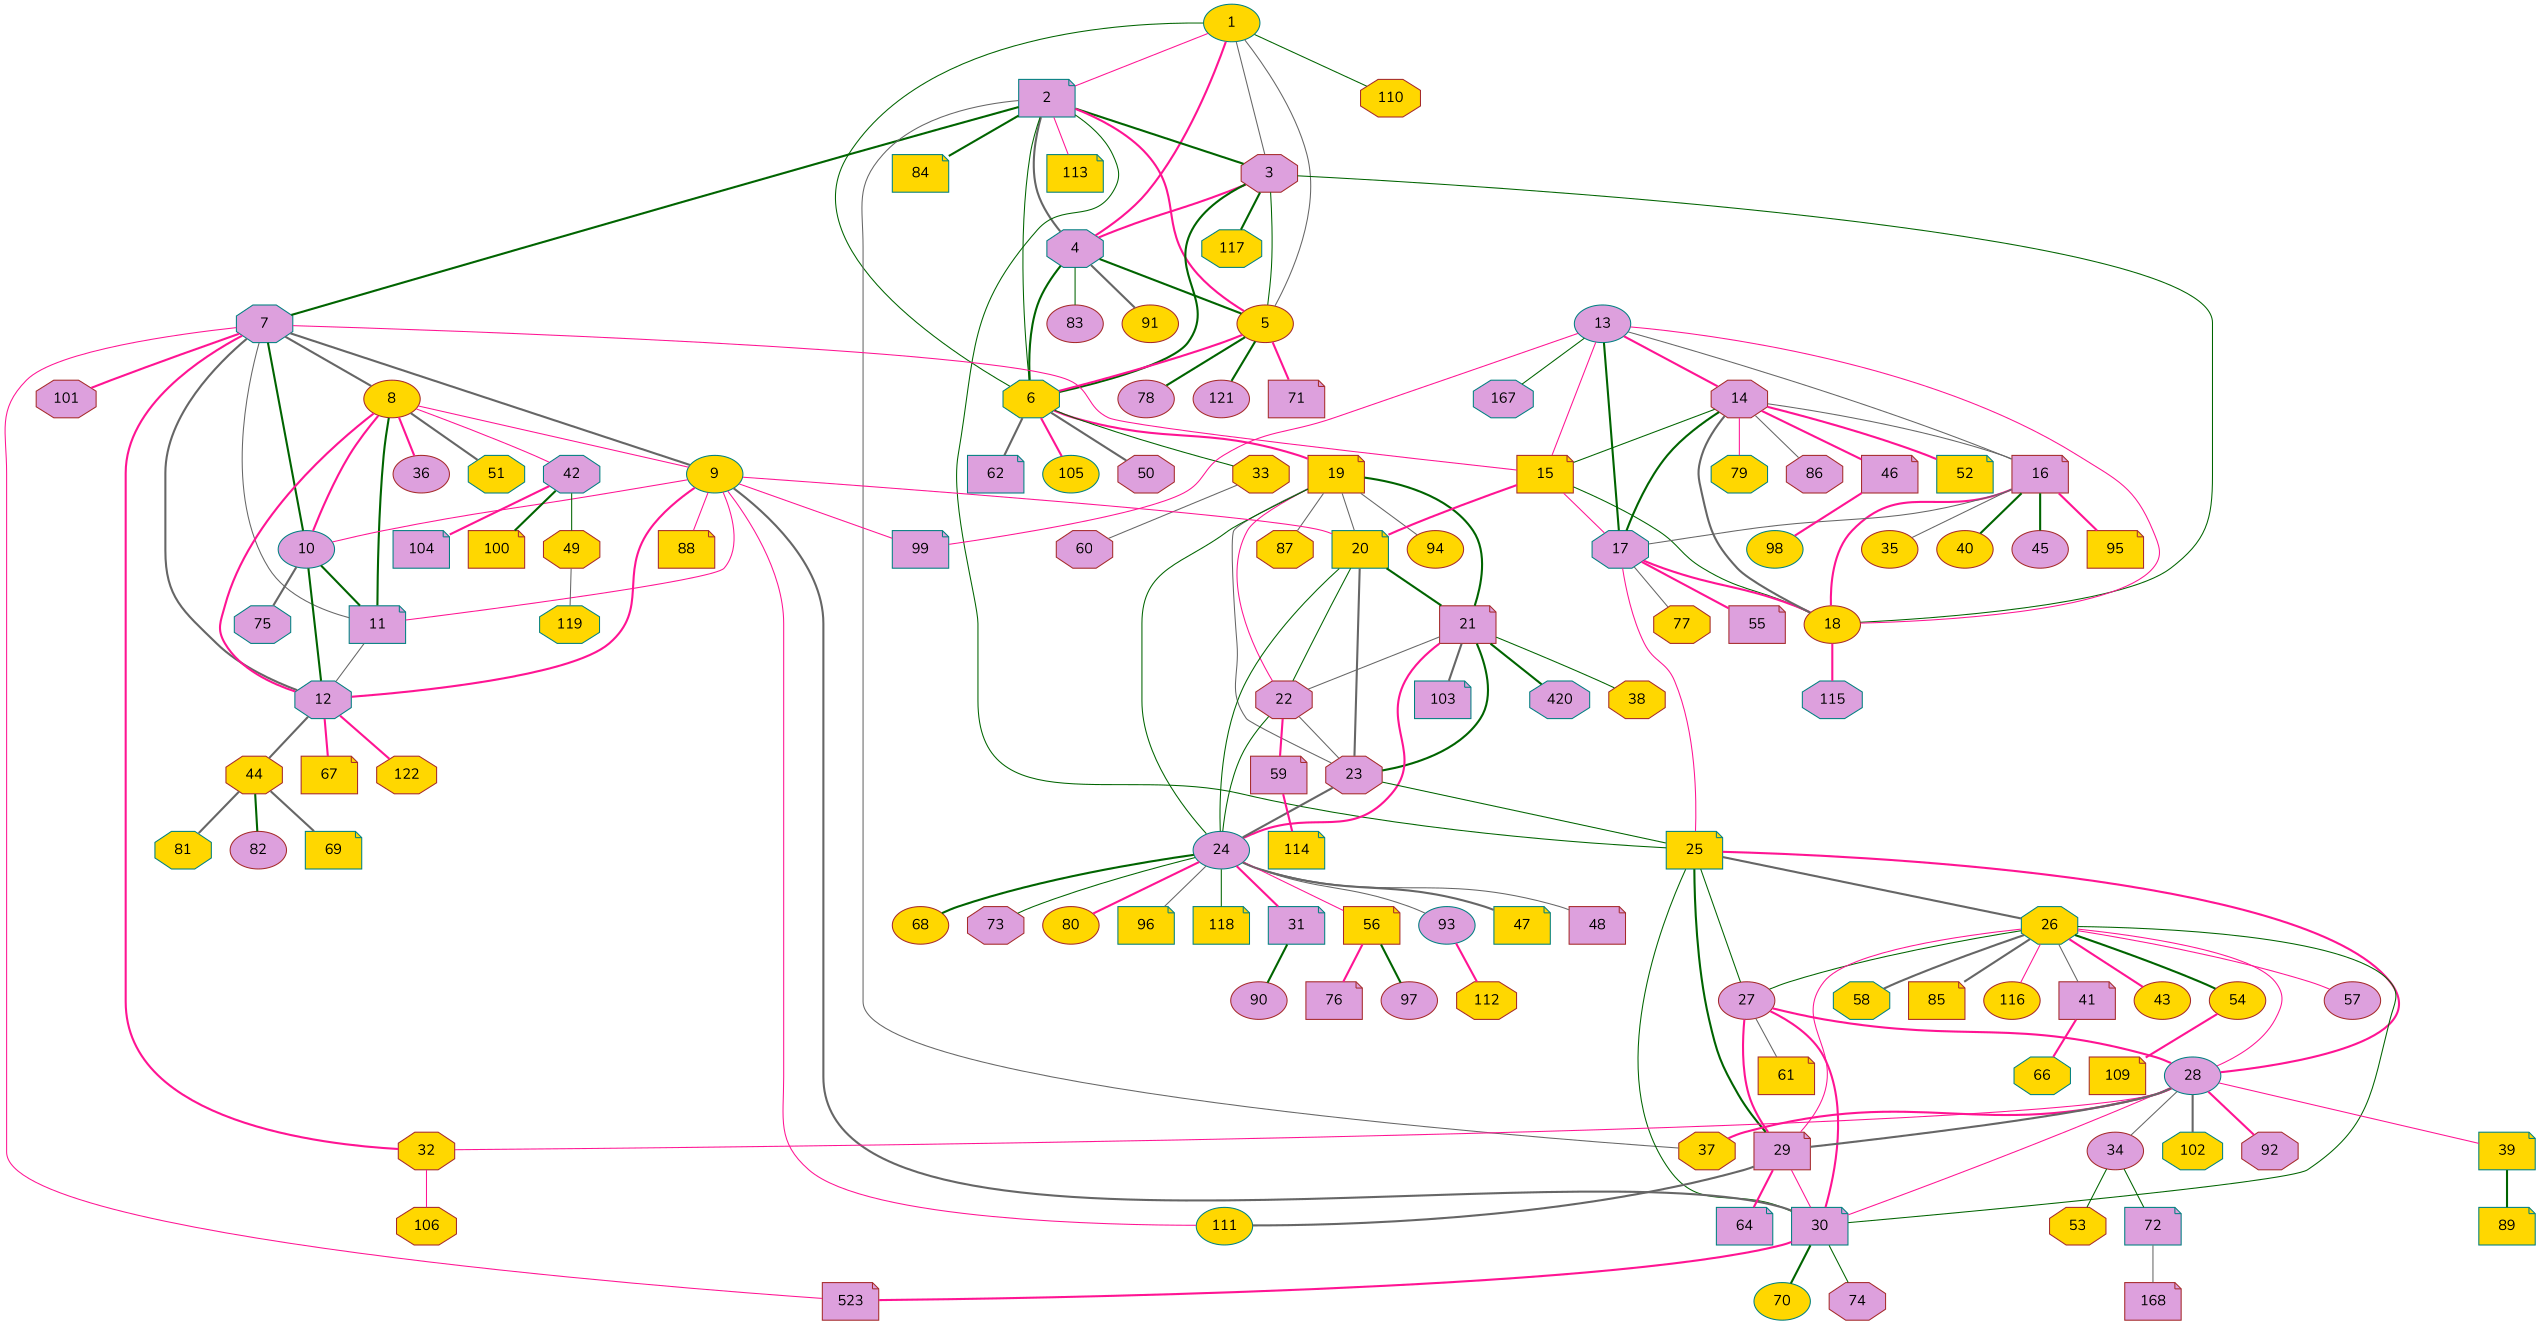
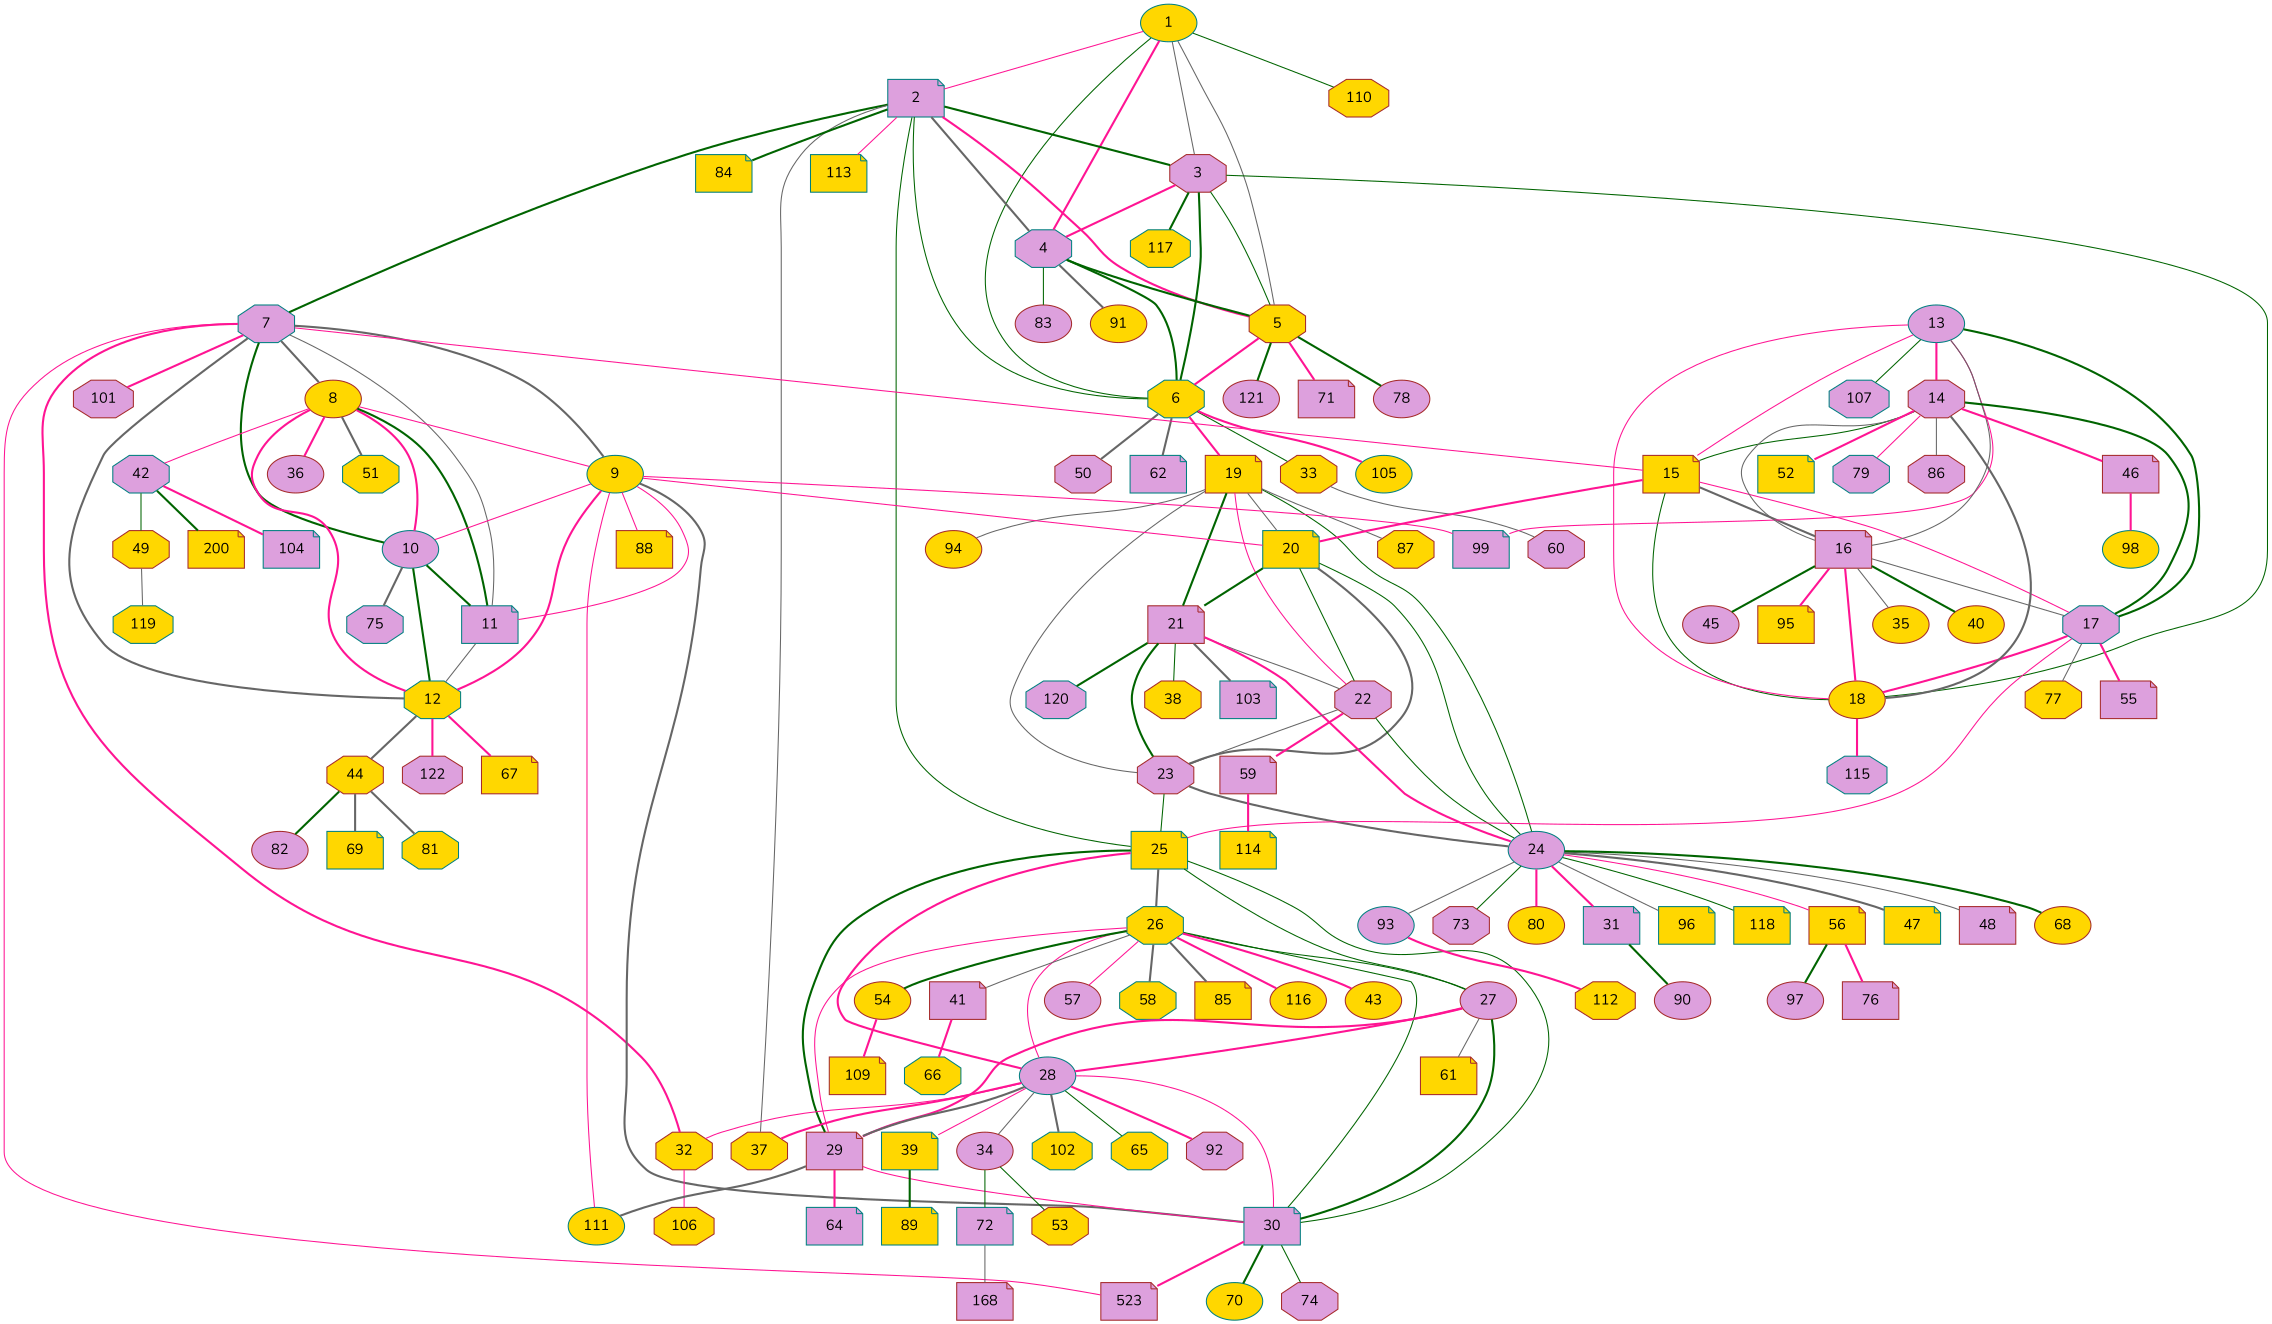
(1265, 324) -> (1277, 324)
(1503, 399) -> (1859, 399)
(1739, 474) -> (1861, 474)
none -> (1752, 509)
(496, 549) -> (216, 549)
(323, 700) -> (432, 700)
(1560, 700) -> (1056, 700)
(407, 775) -> (432, 775)
(2030, 964) -> (1227, 963)
(1836, 1096) -> (1438, 1154)
none -> (1139, 1151)
